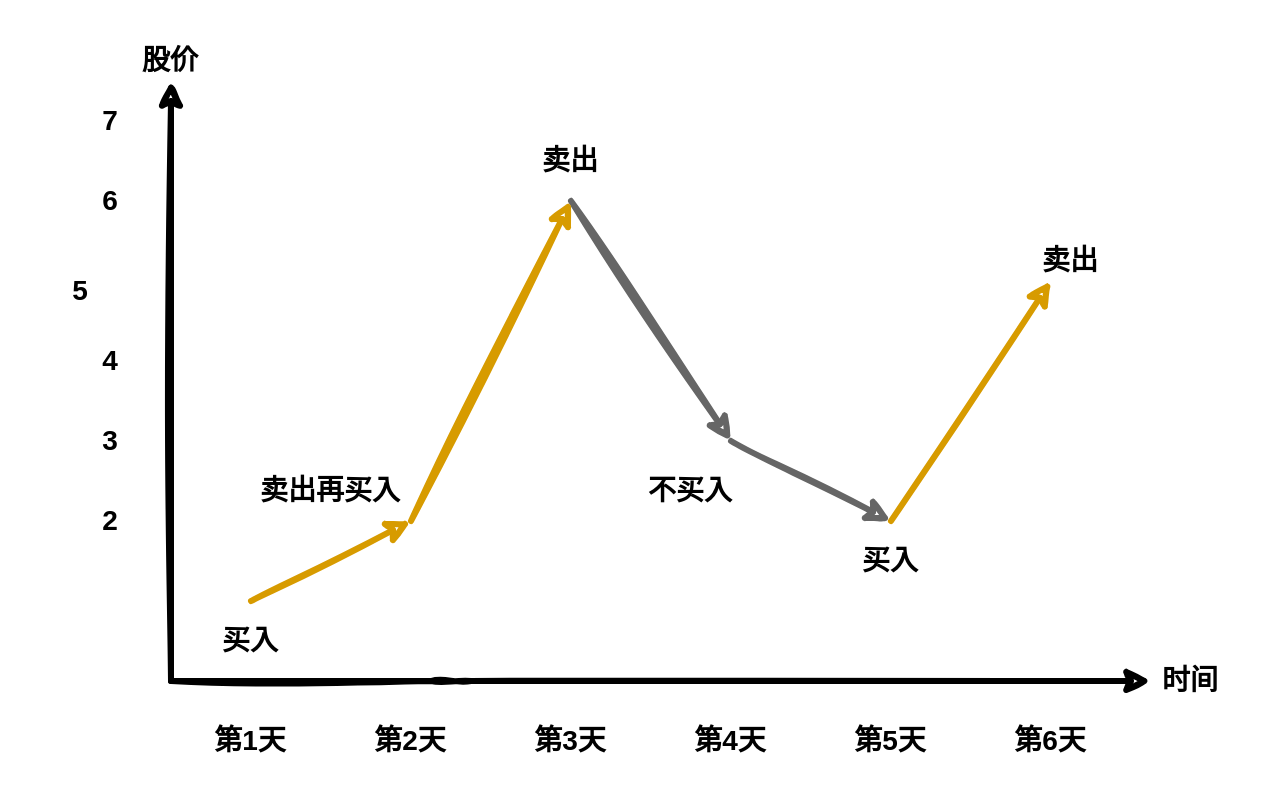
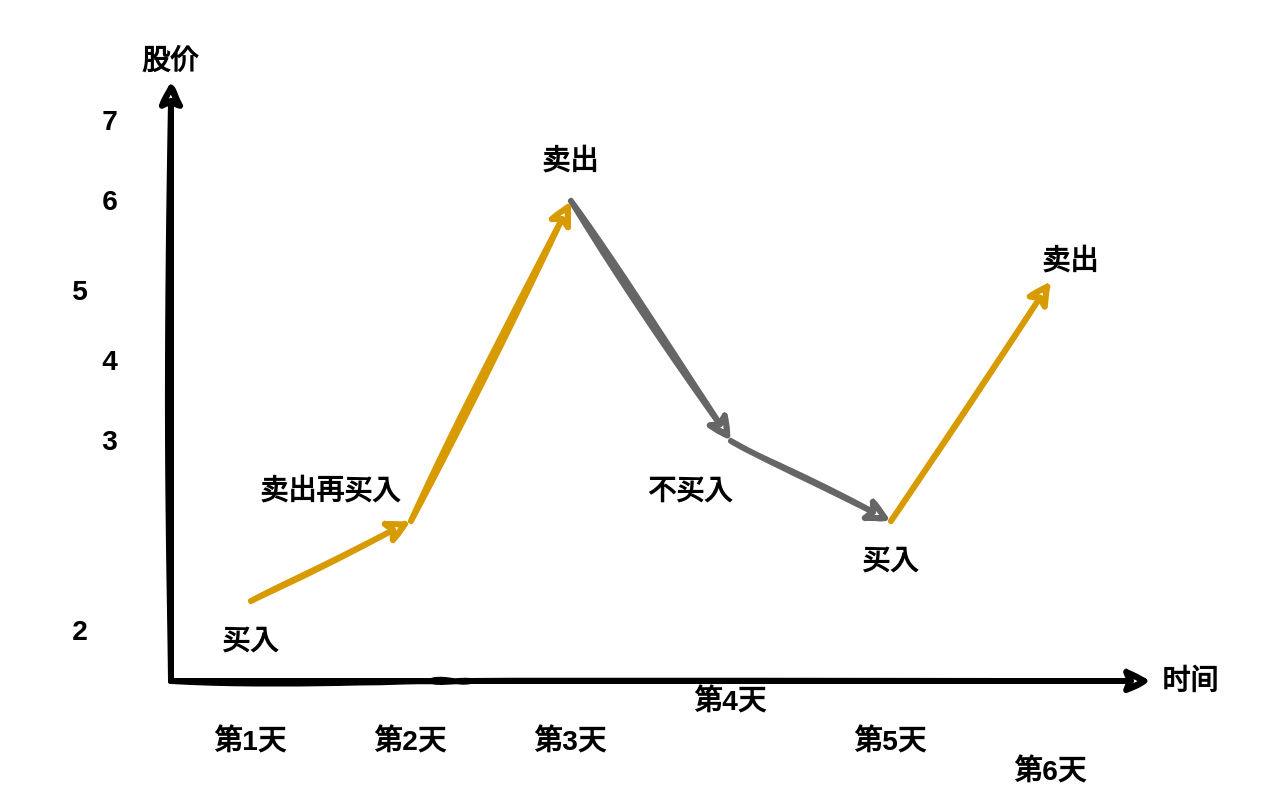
(111, 521) -> (81, 631)
(731, 741) -> (731, 701)
(1051, 741) -> (1051, 771)
